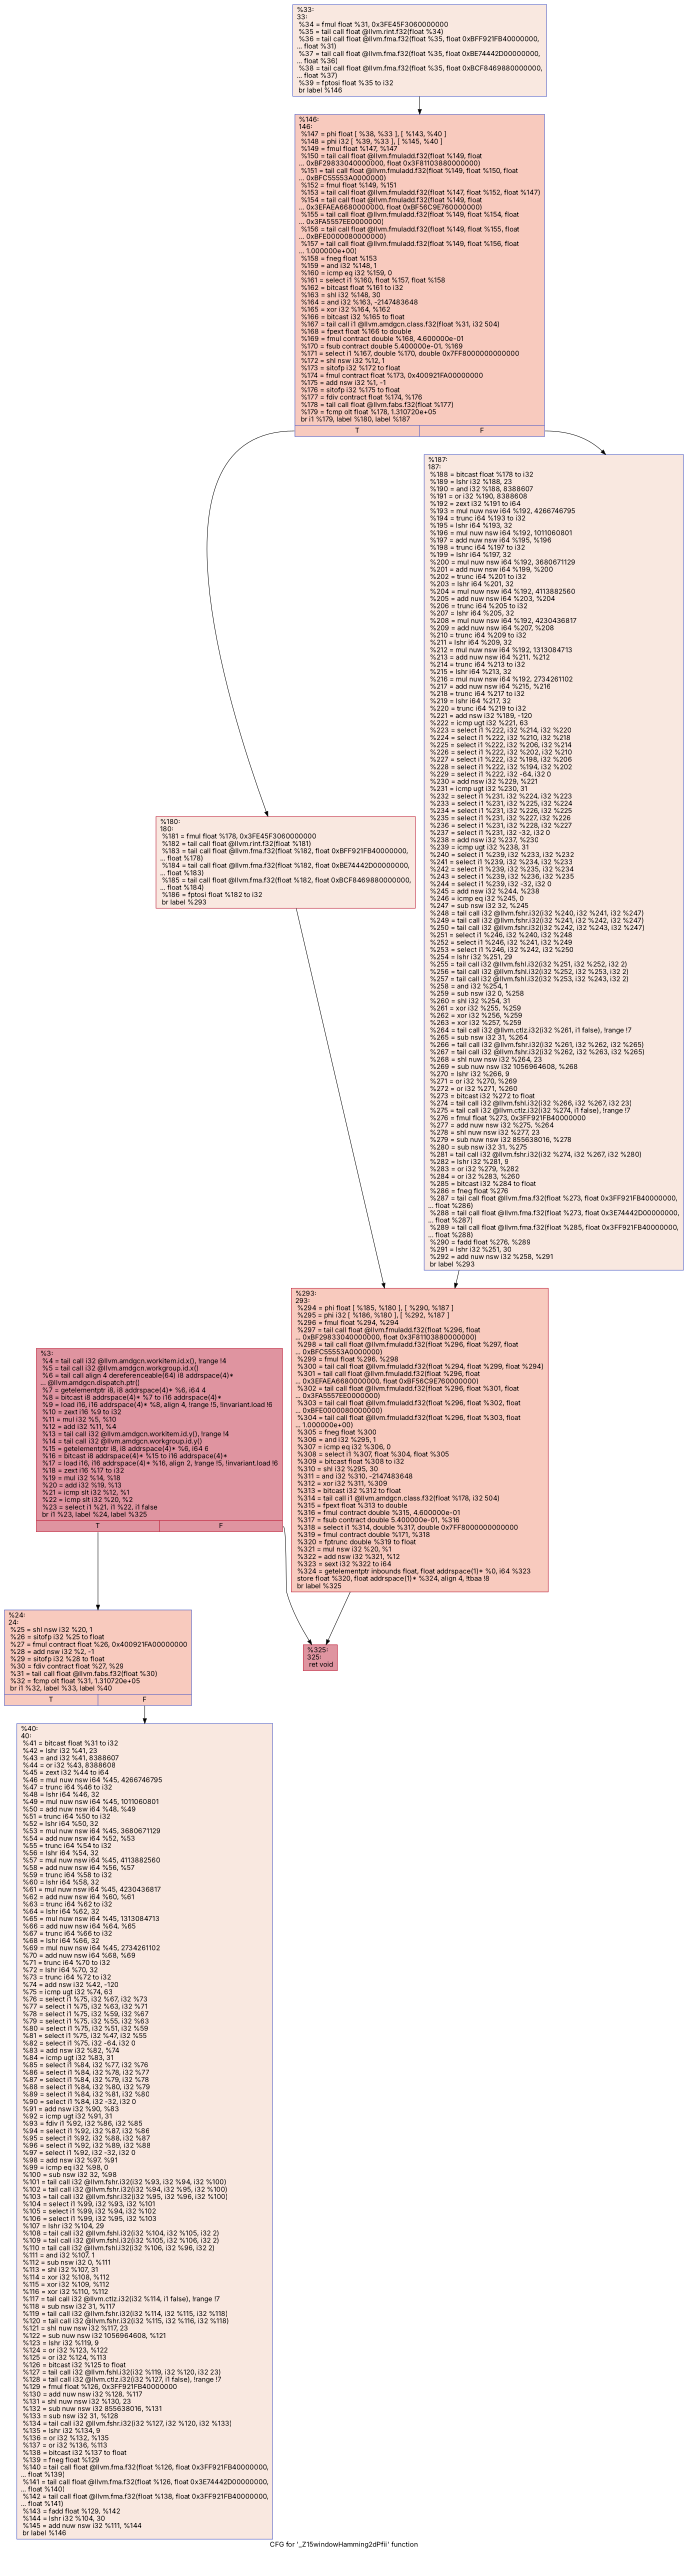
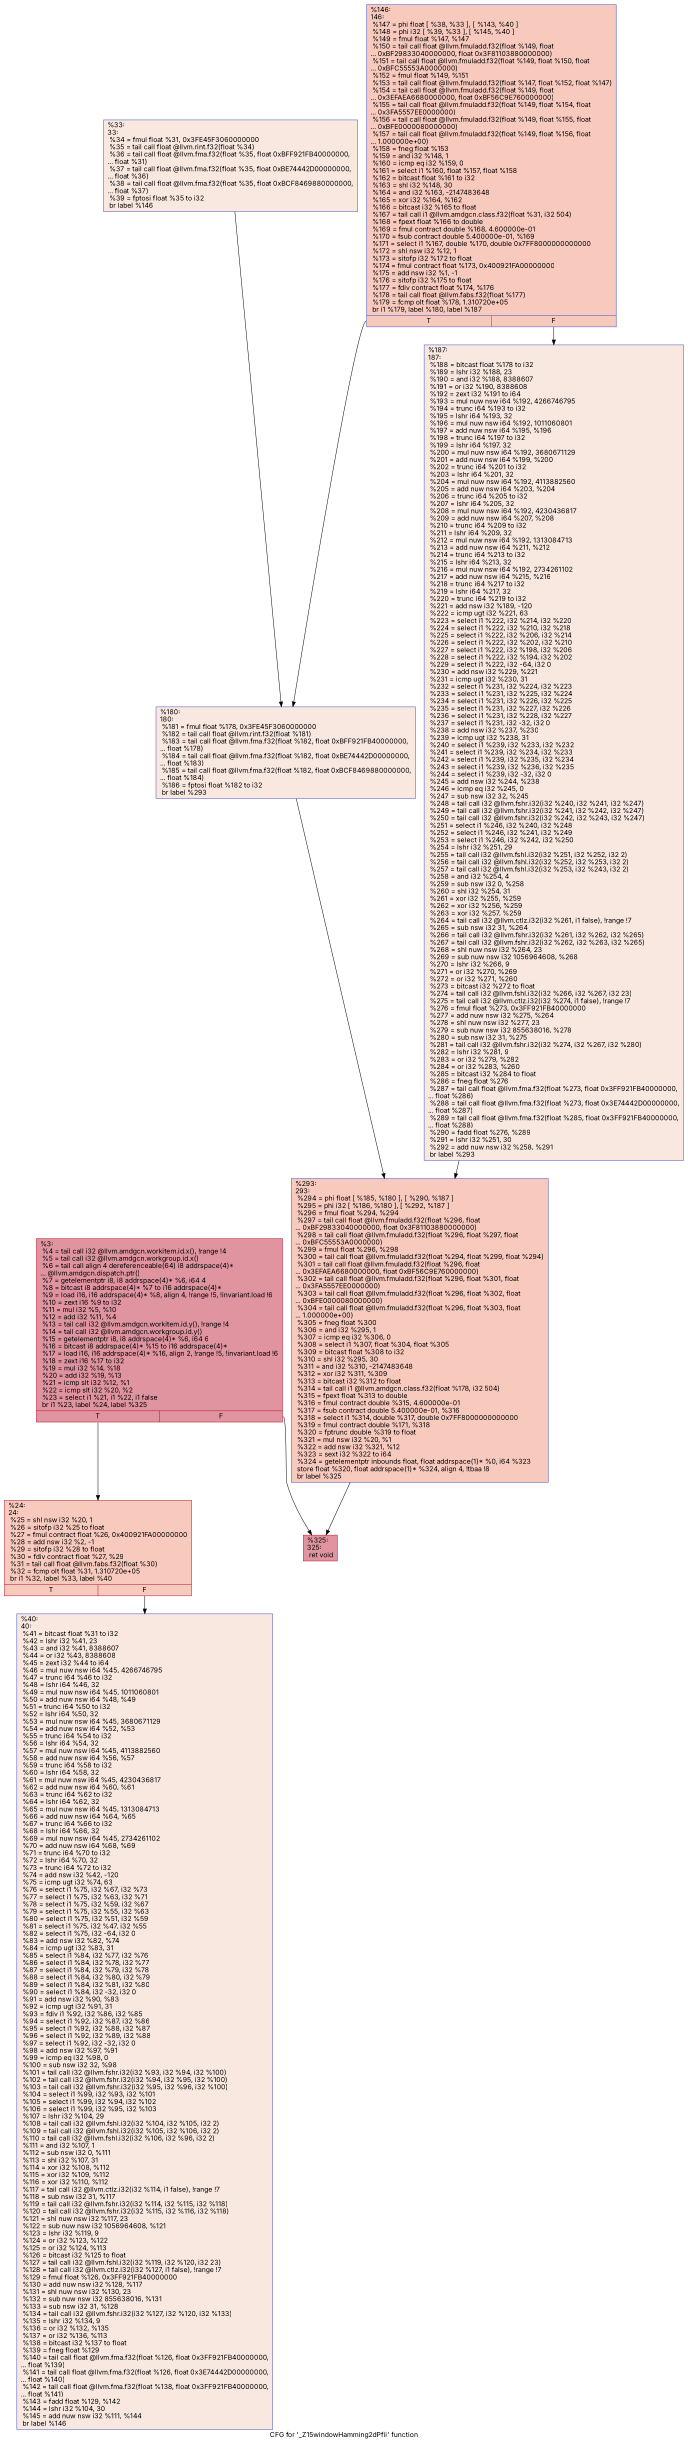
(420, 103) -> (258, 457)
(286, 862) -> (286, 753)
(468, 986) -> (469, 877)
(420, 1440) -> (420, 1330)
(98, 1658) -> (98, 1548)
